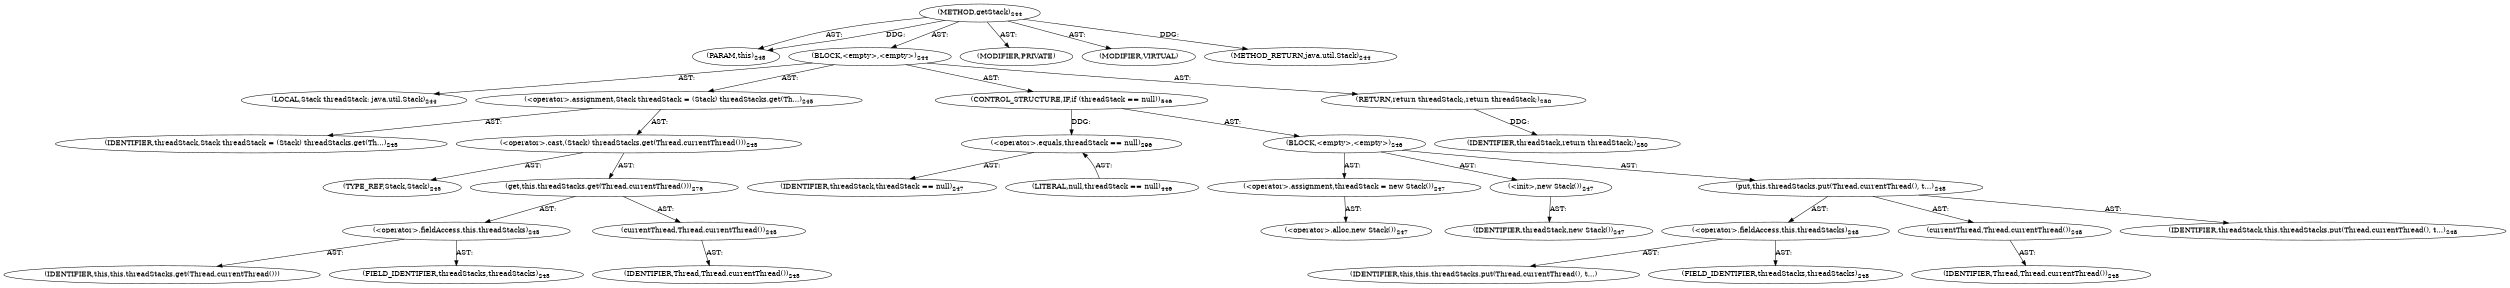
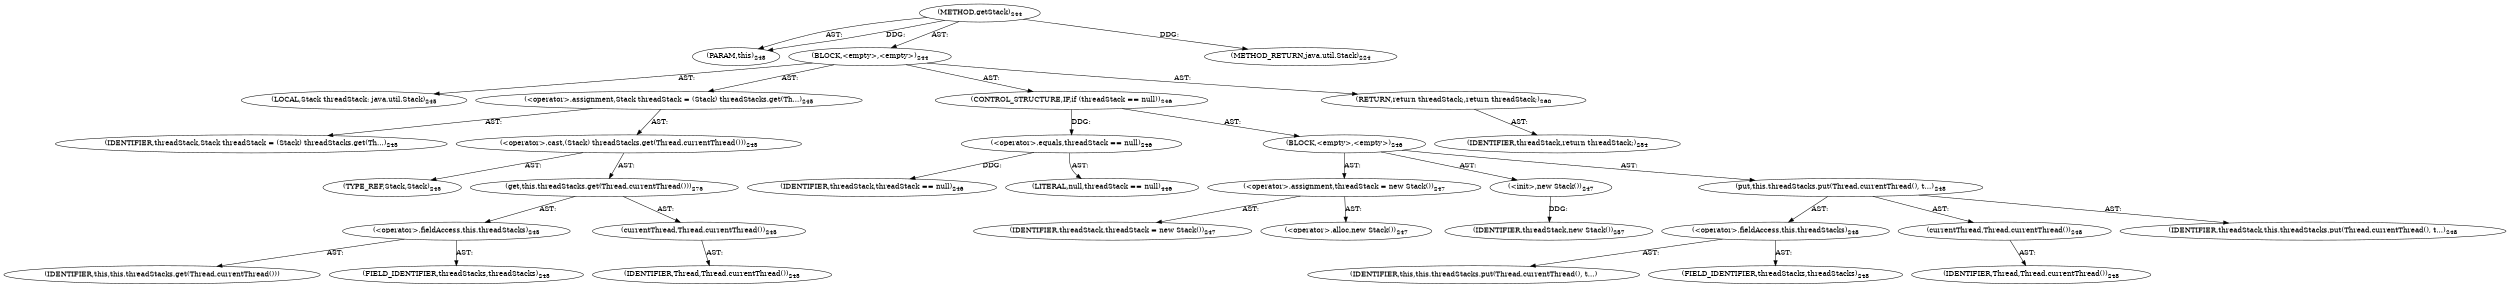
(1365, 56) -> (1365, 56)
(1016, 57) -> none
(1139, 57) -> none
(431, 100) -> (431, 100)
(1167, 100) -> (1167, 100)
(1546, 100) -> (1546, 100)
(1521, 122) -> (1521, 122)
(1147, 143) -> (1147, 143)
(1642, 143) -> (1642, 143)
(993, 166) -> (993, 166)
(1094, 167) -> (1070, 165)
(958, 187) -> (958, 187)
(1559, 209) -> (1559, 209)
(1619, 230) -> (1619, 230)
none -> (1113, 231)
